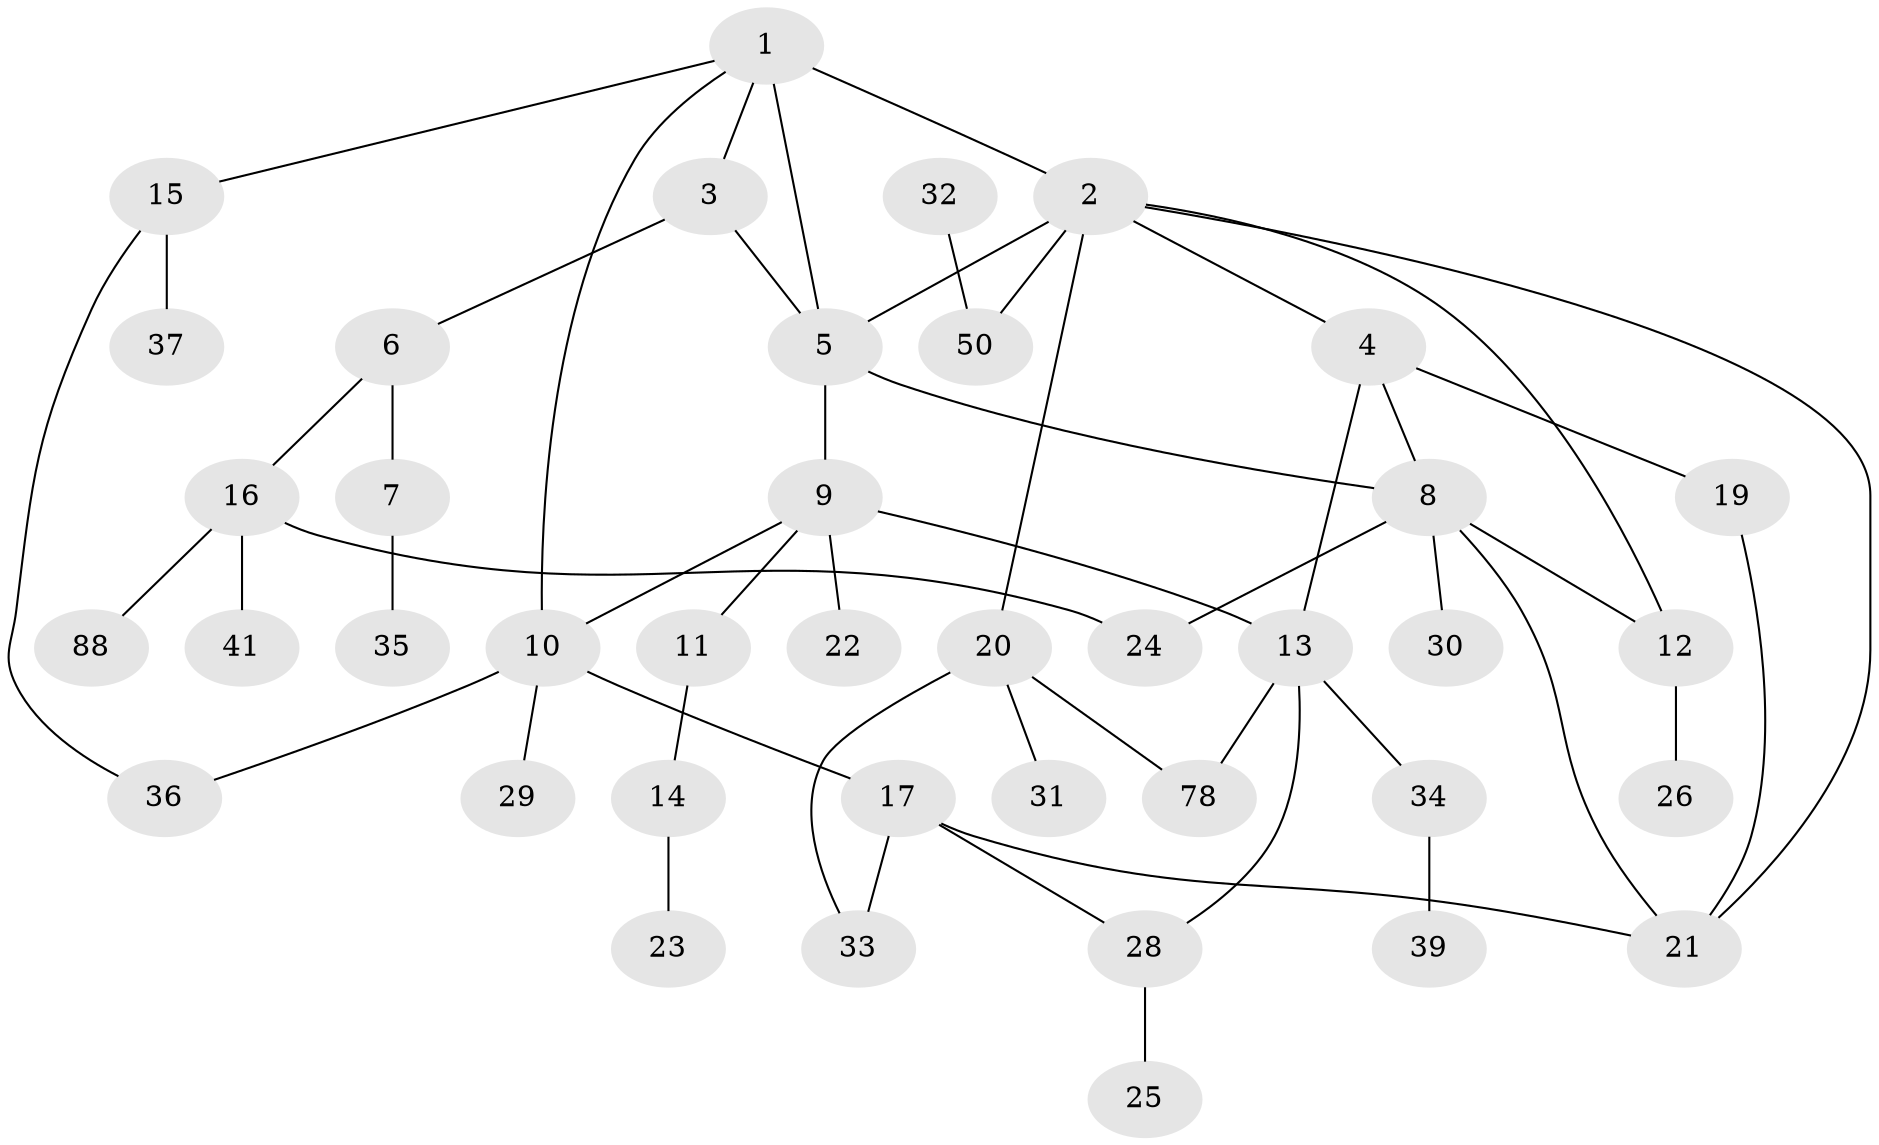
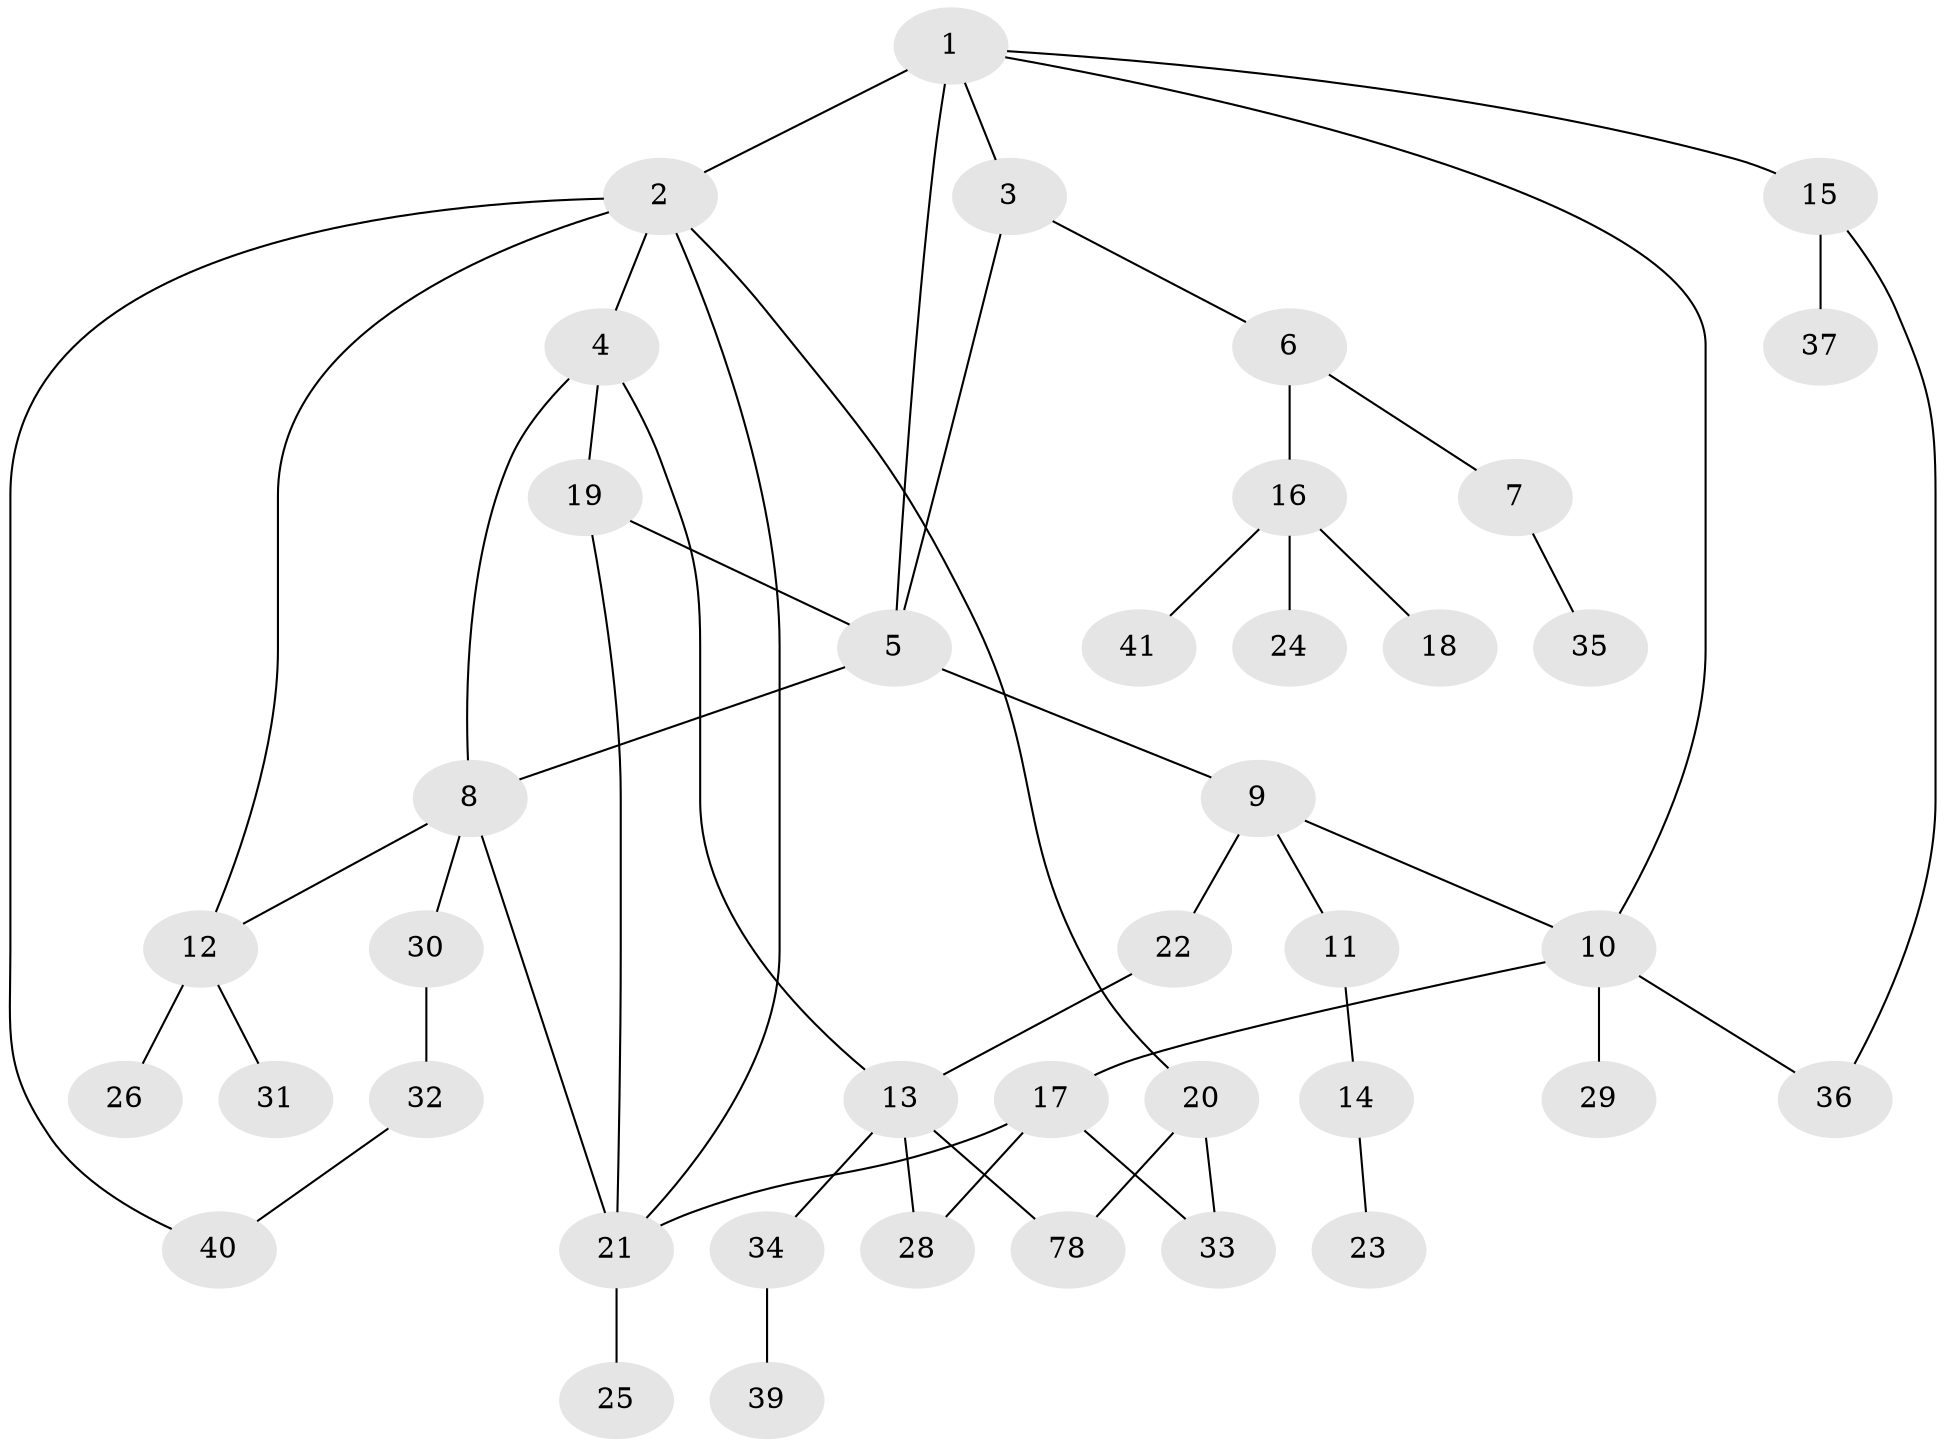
(972, 264) -> (740, 573)
(976, 347) -> (219, 1250)
(1067, 560) -> (1038, 1024)
(1287, 573) -> none
(92, 648) -> (1440, 648)
(1022, 723) -> (238, 1024)
none -> (426, 1024)
(1145, 1024) -> (617, 1325)
